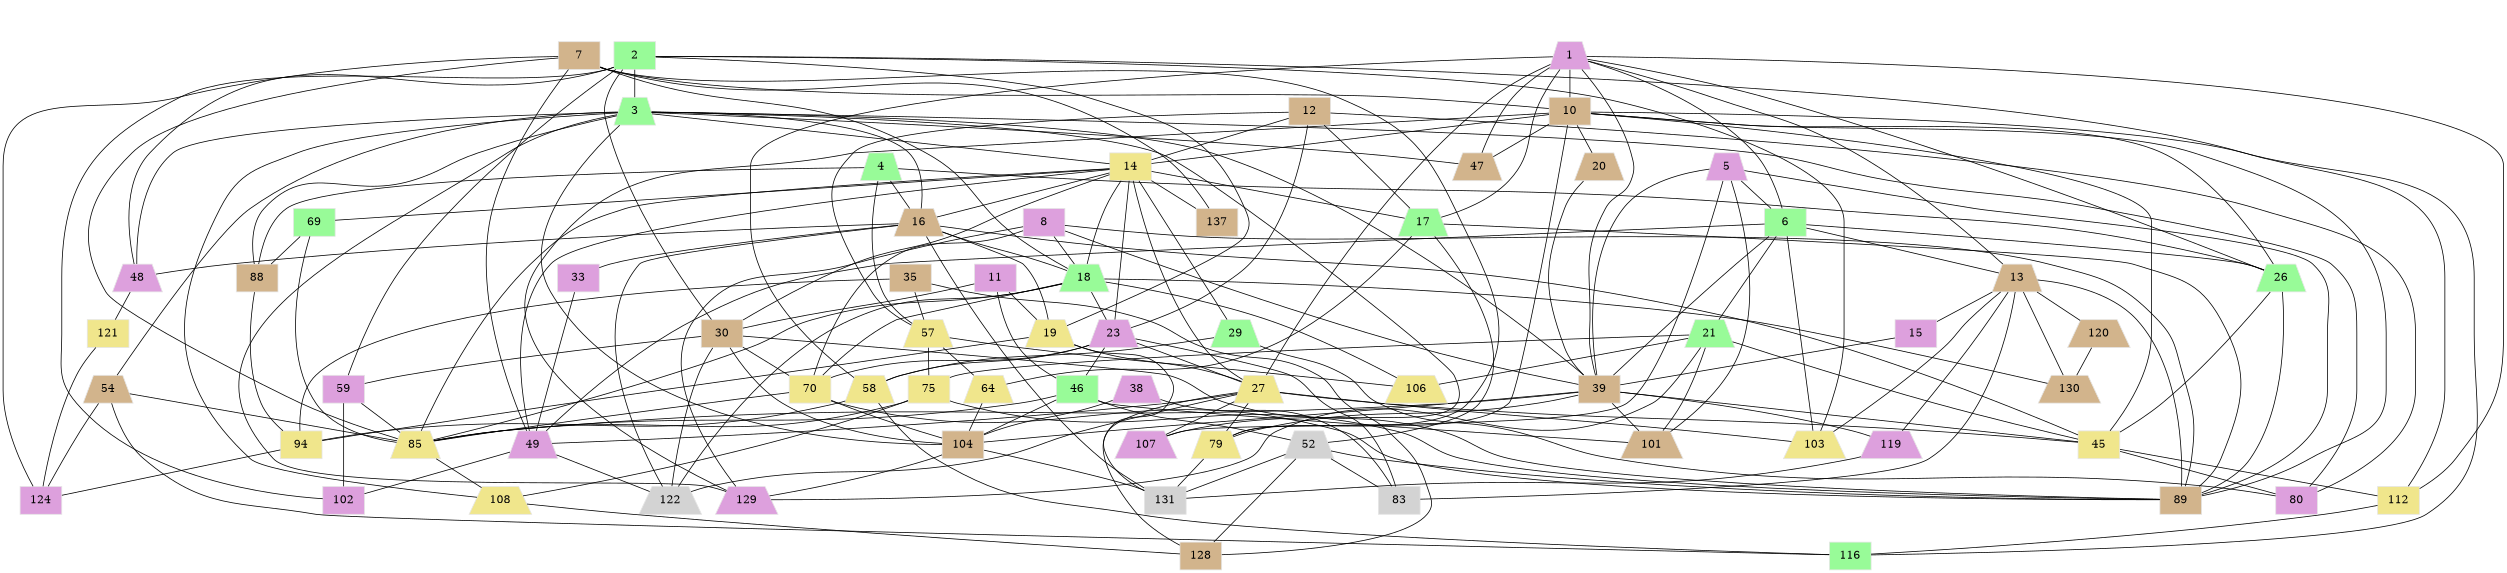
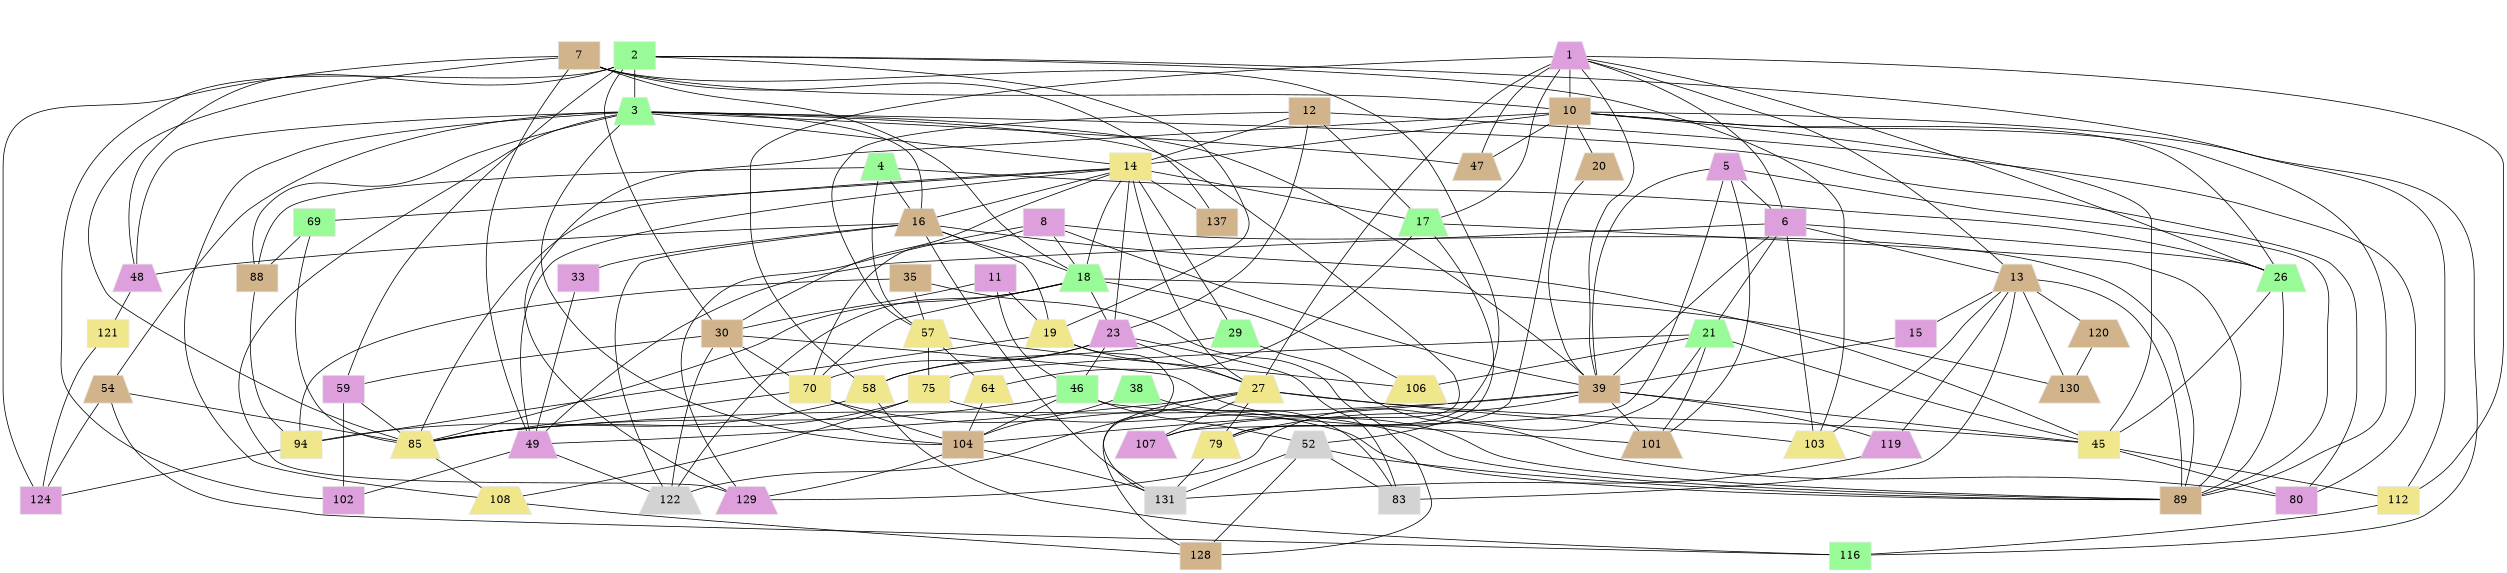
(1785, 222) -> (1785, 222)
(1137, 389) -> (1137, 389)
